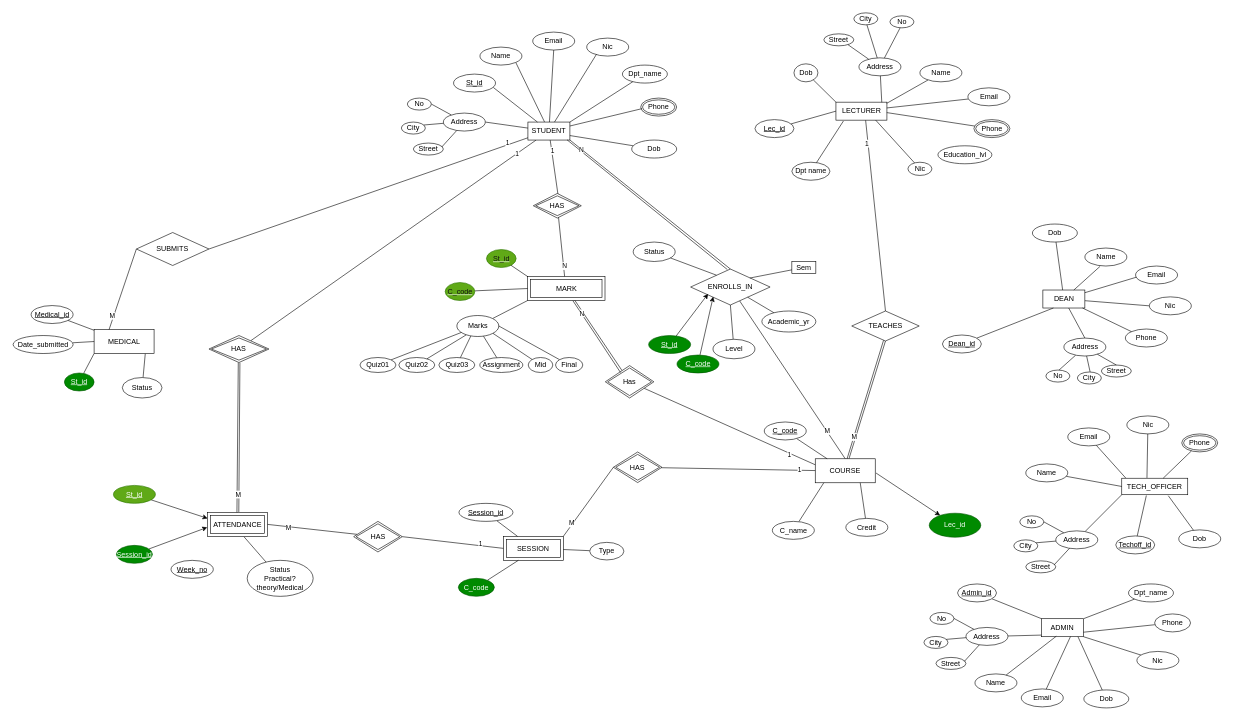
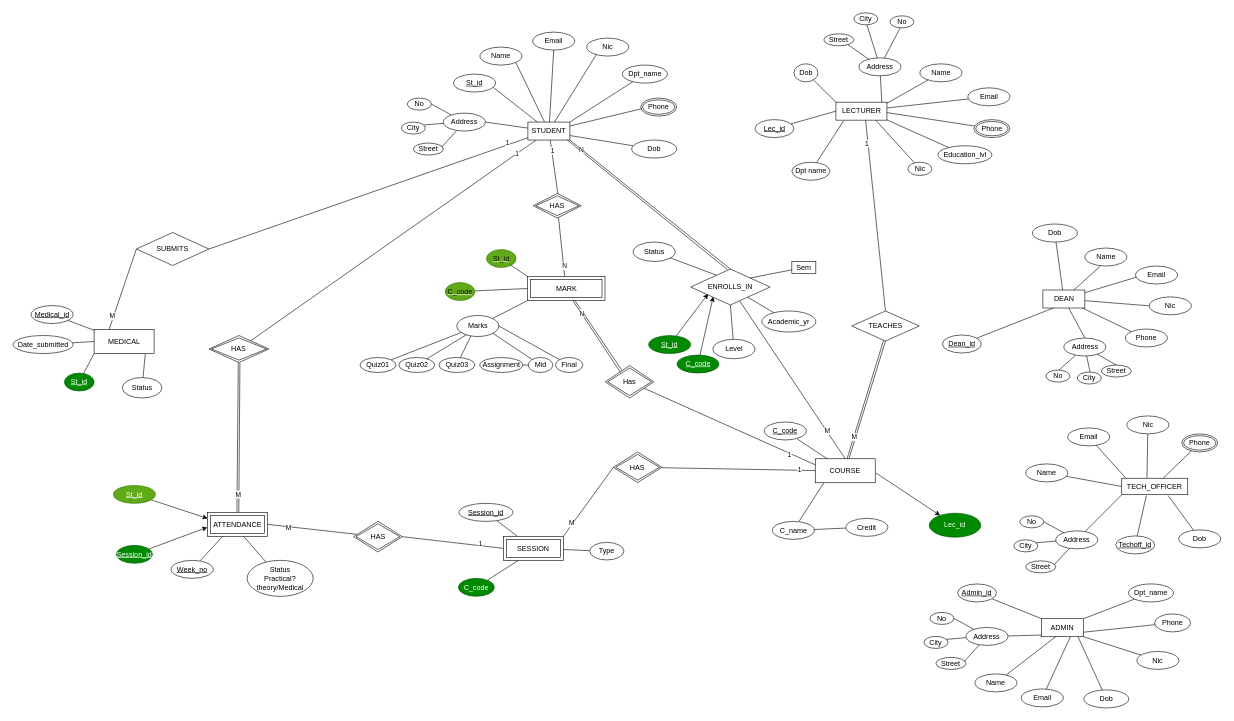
none -> (917, 134)
(490, 347) -> (525, 365)
(863, 501) -> (830, 529)
none -> (211, 549)
